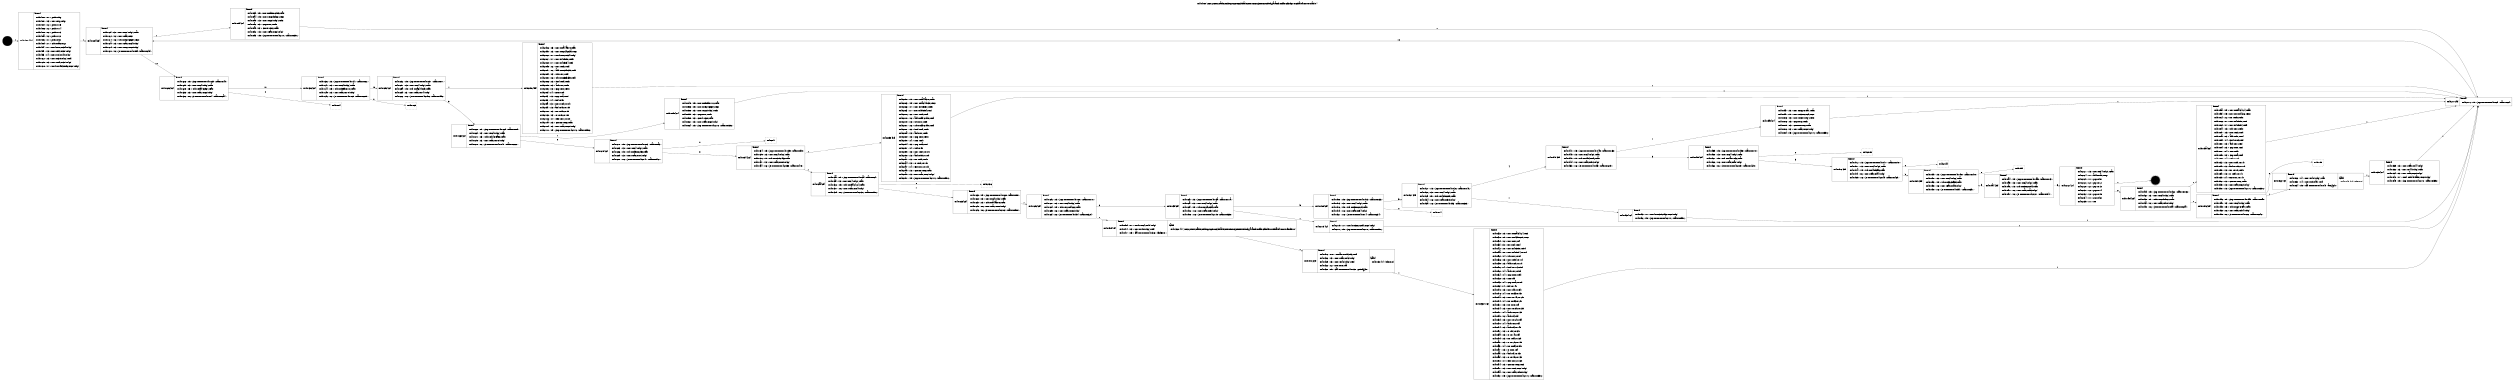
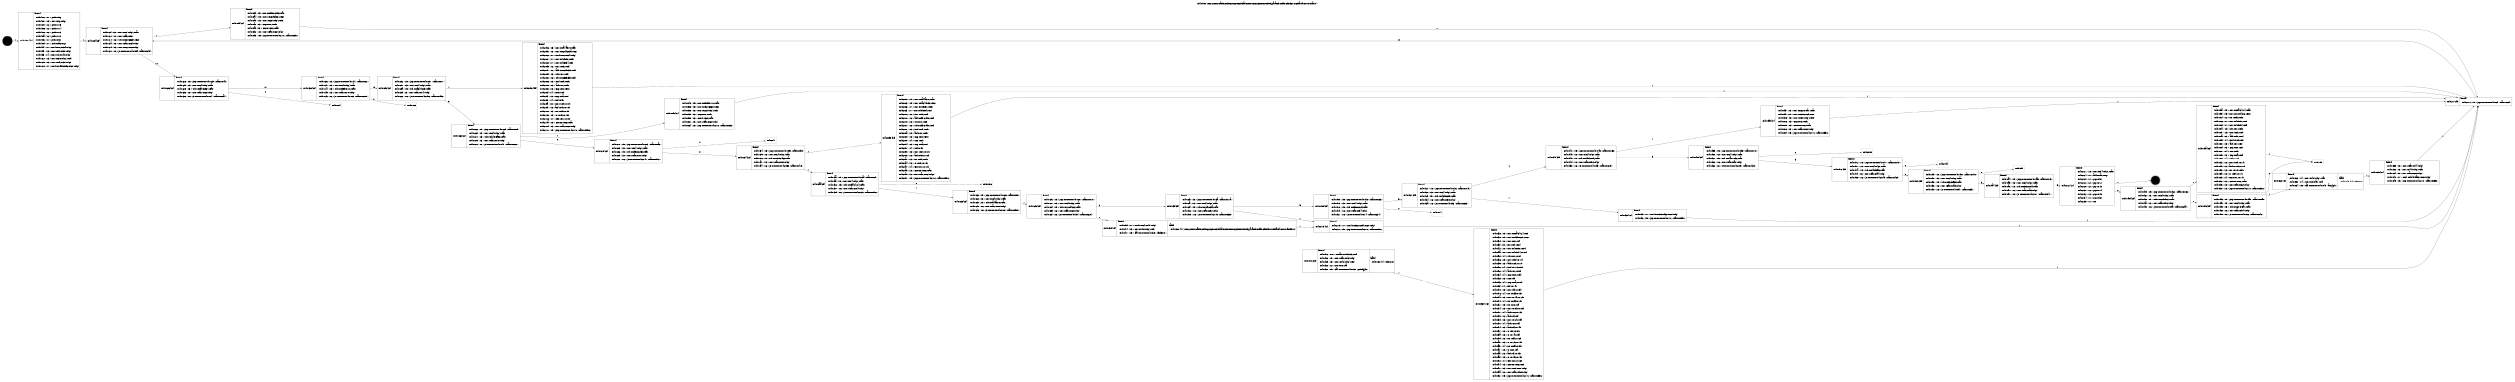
(2360, 124) -> (2289, 158)
(1982, 186) -> (1981, 184)
(1269, 243) -> (1305, 227)
